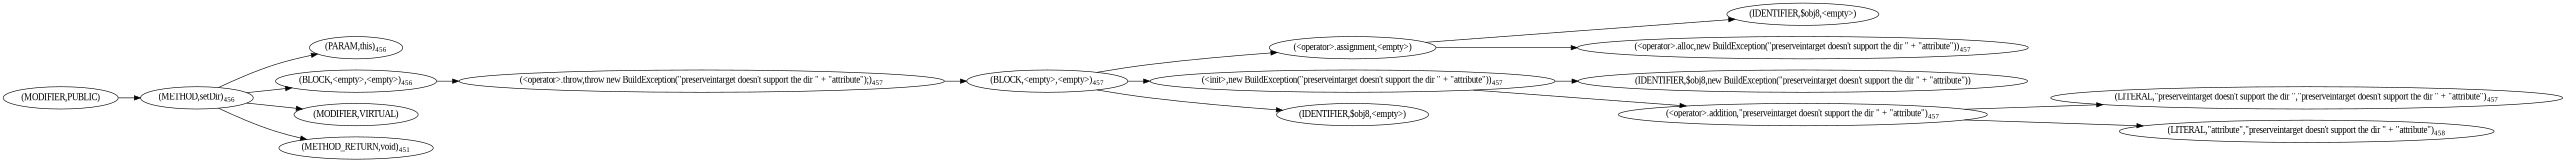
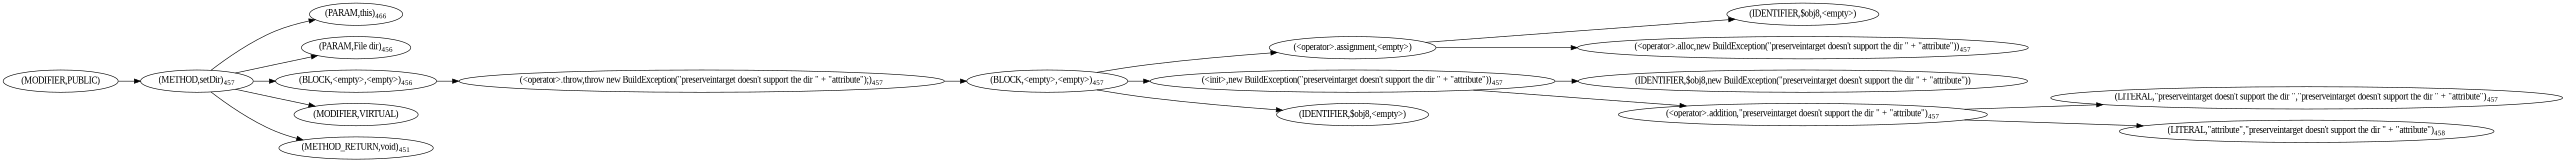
(381, 47) -> (381, 13)
none -> (356, 48)
(229, 97) -> (229, 80)
